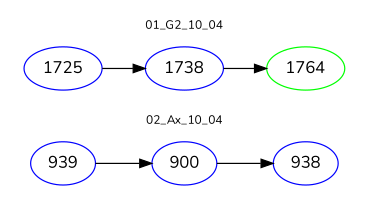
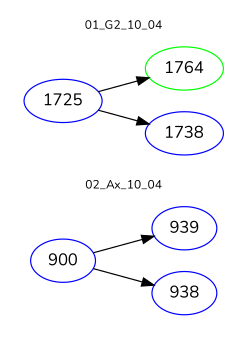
(239, 68) -> (118, 86)
(117, 163) -> (118, 246)
